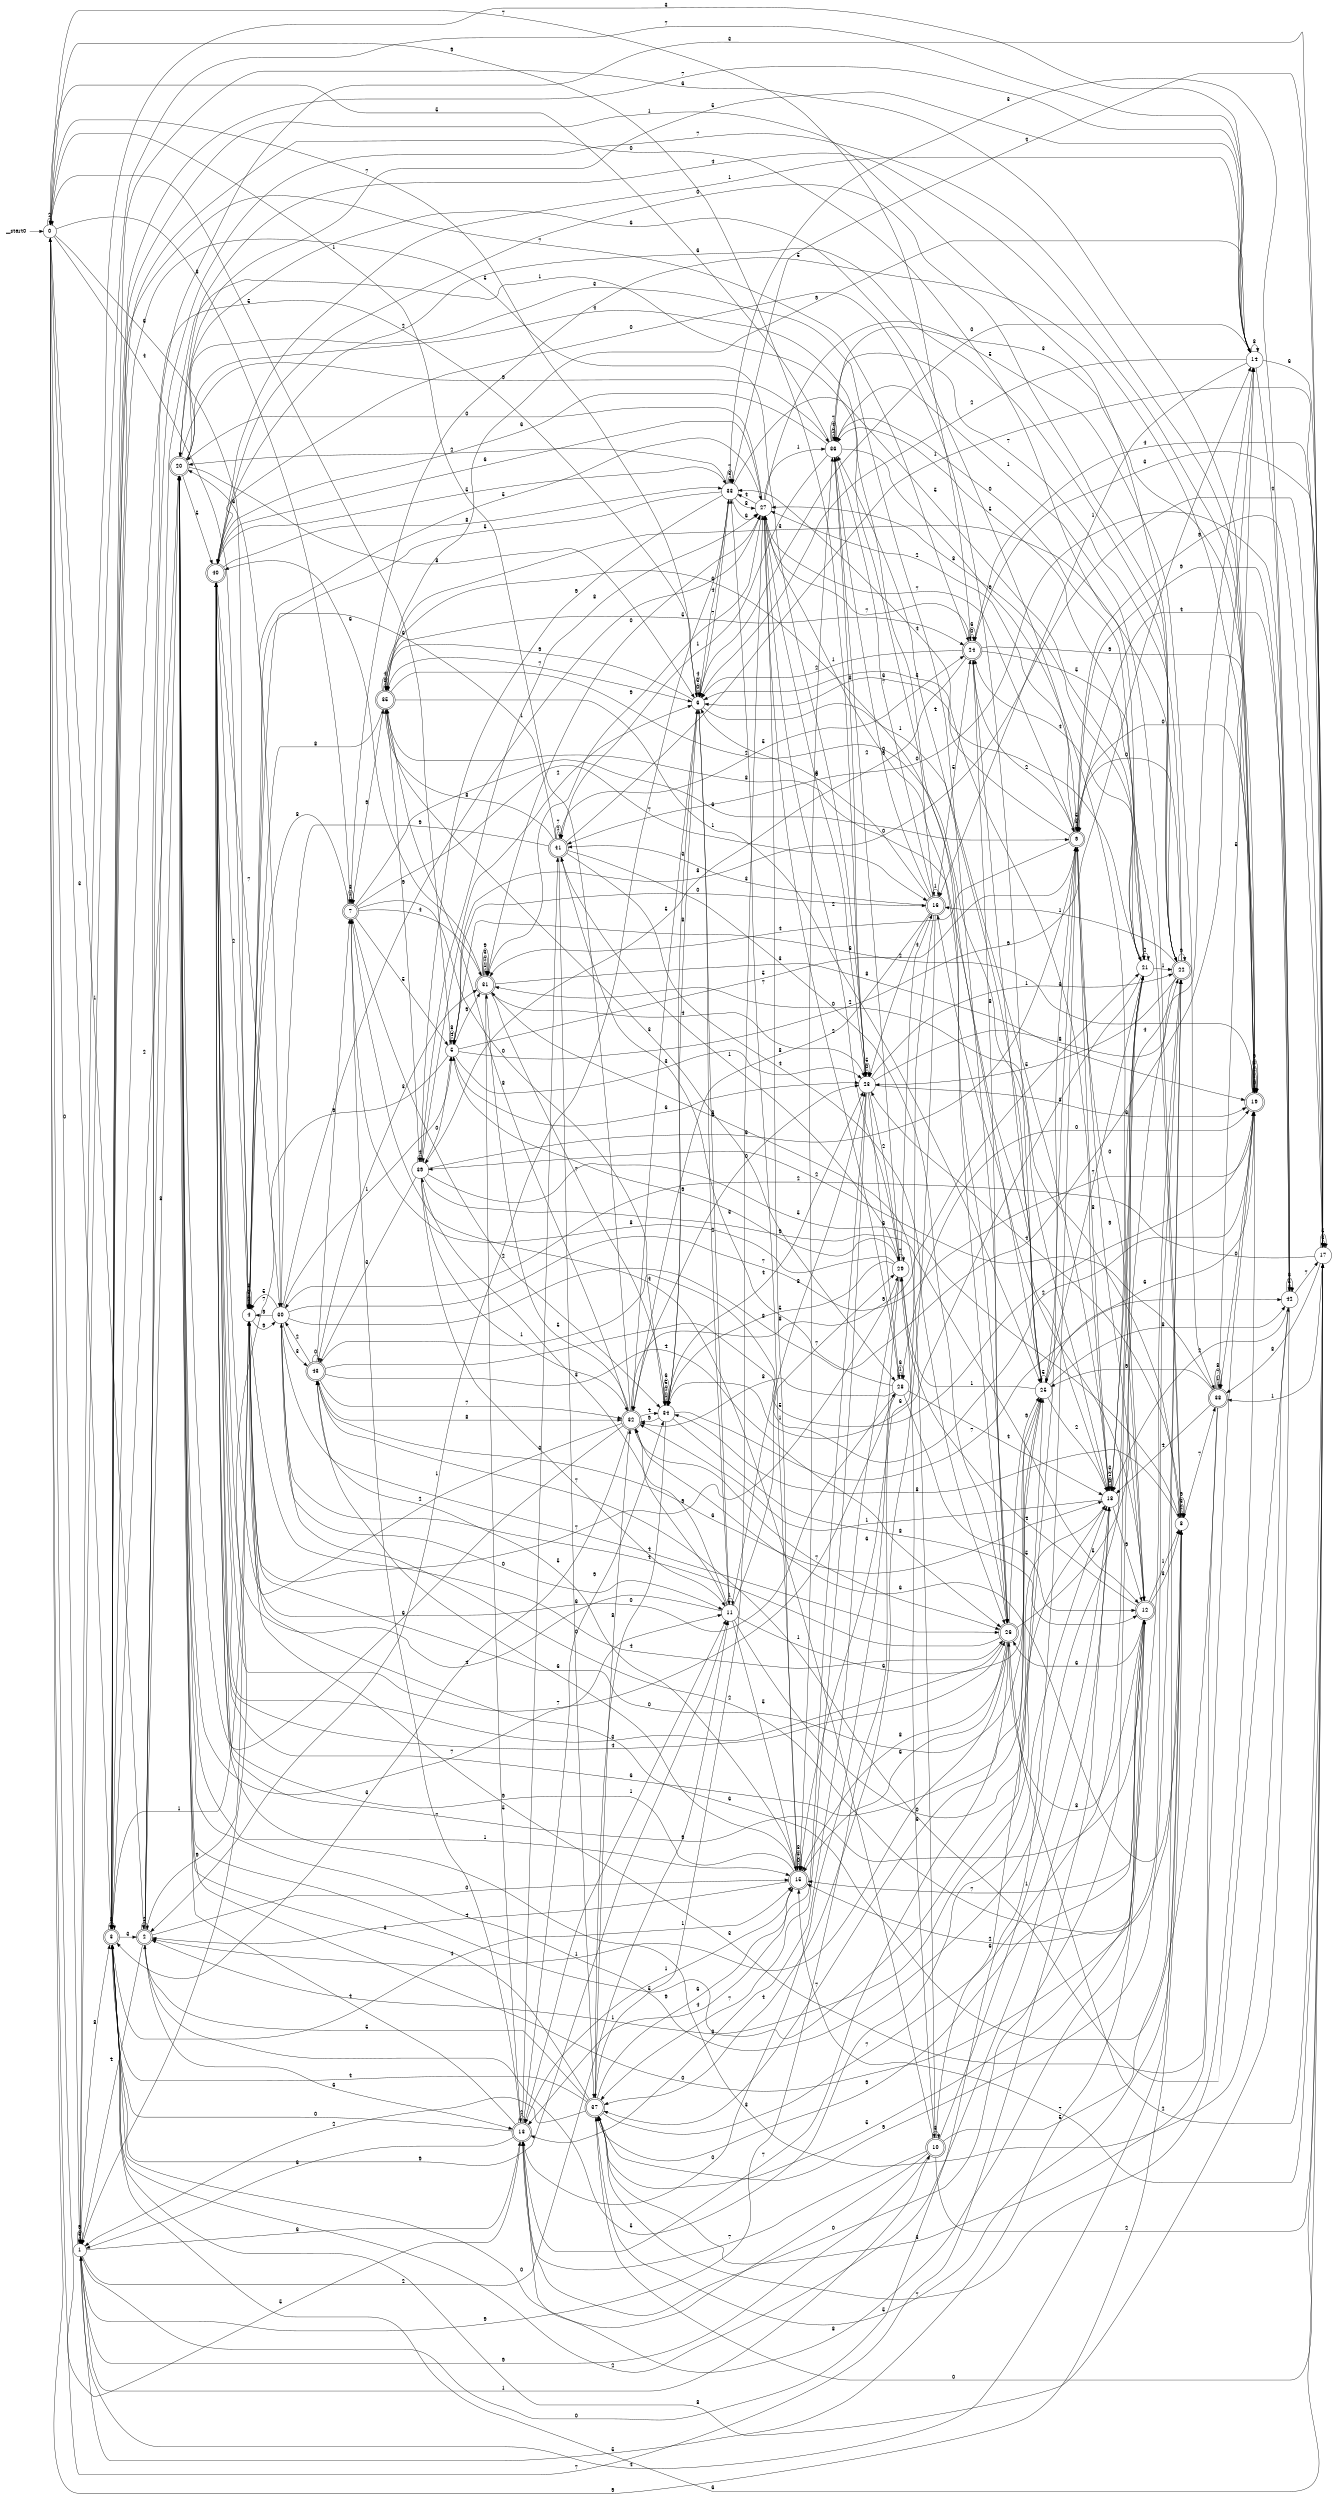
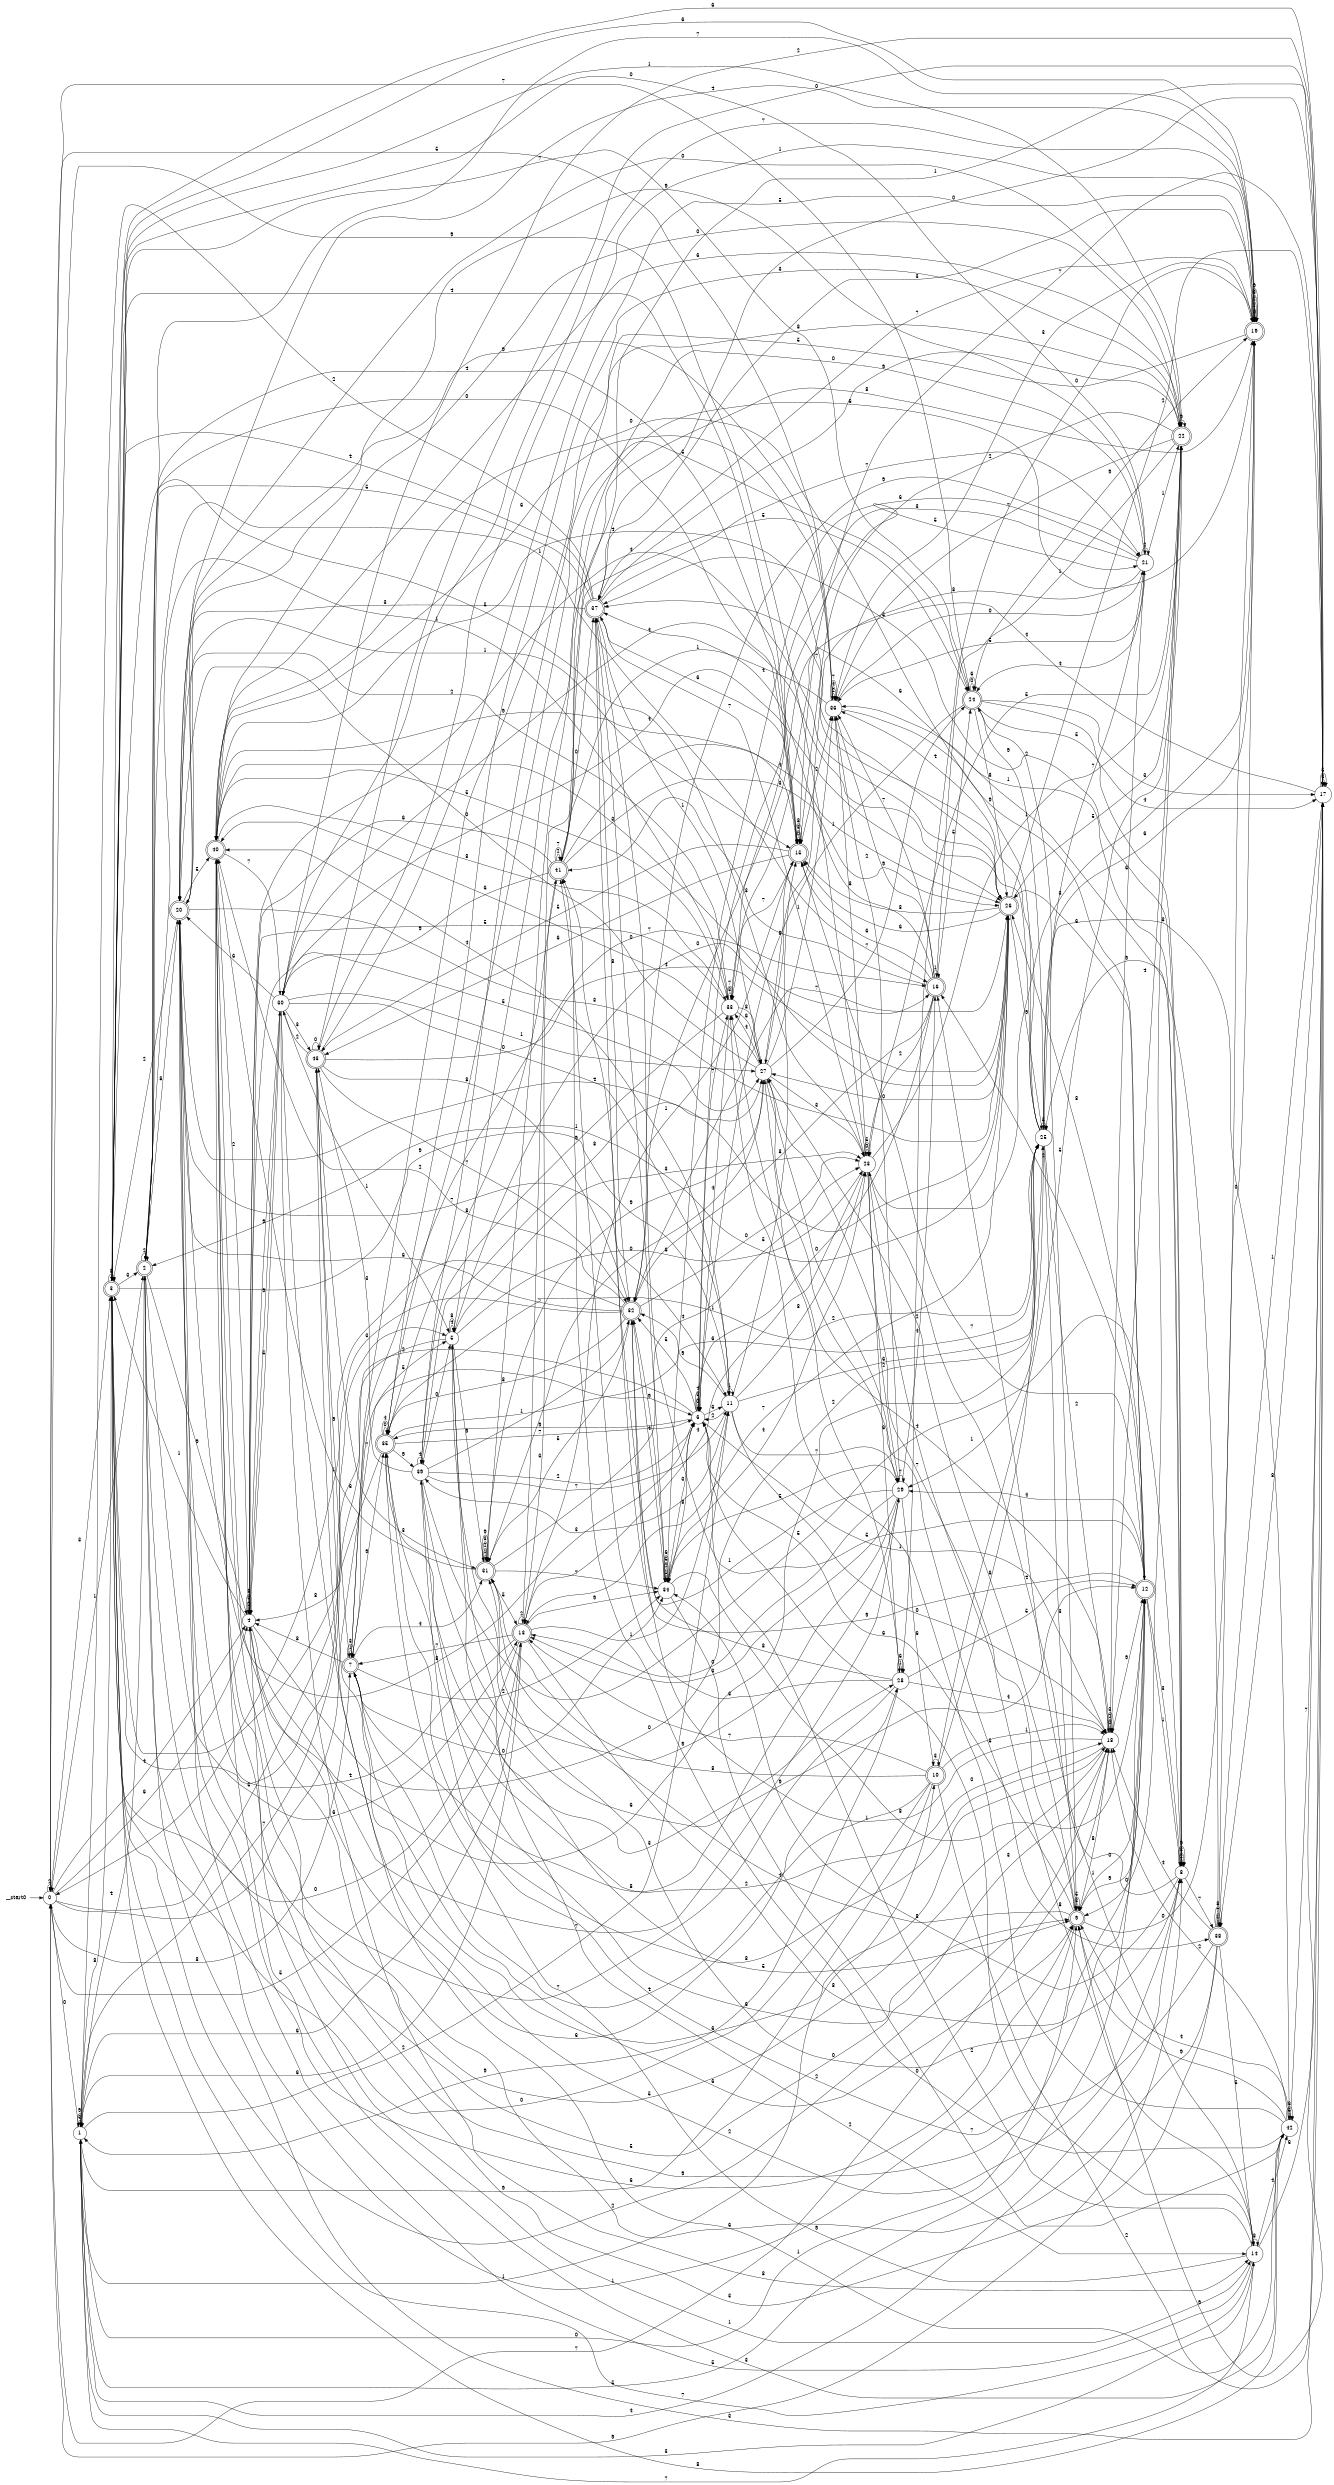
(1154, 520) -> (843, 84)
(696, 882) -> (563, 567)
